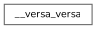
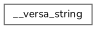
(48, 14) -> (48, 14)
